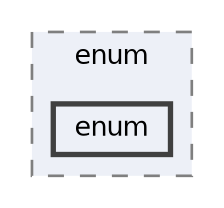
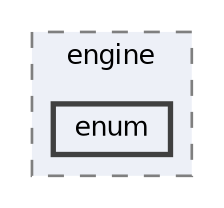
(112, 57) -> (112, 57)
